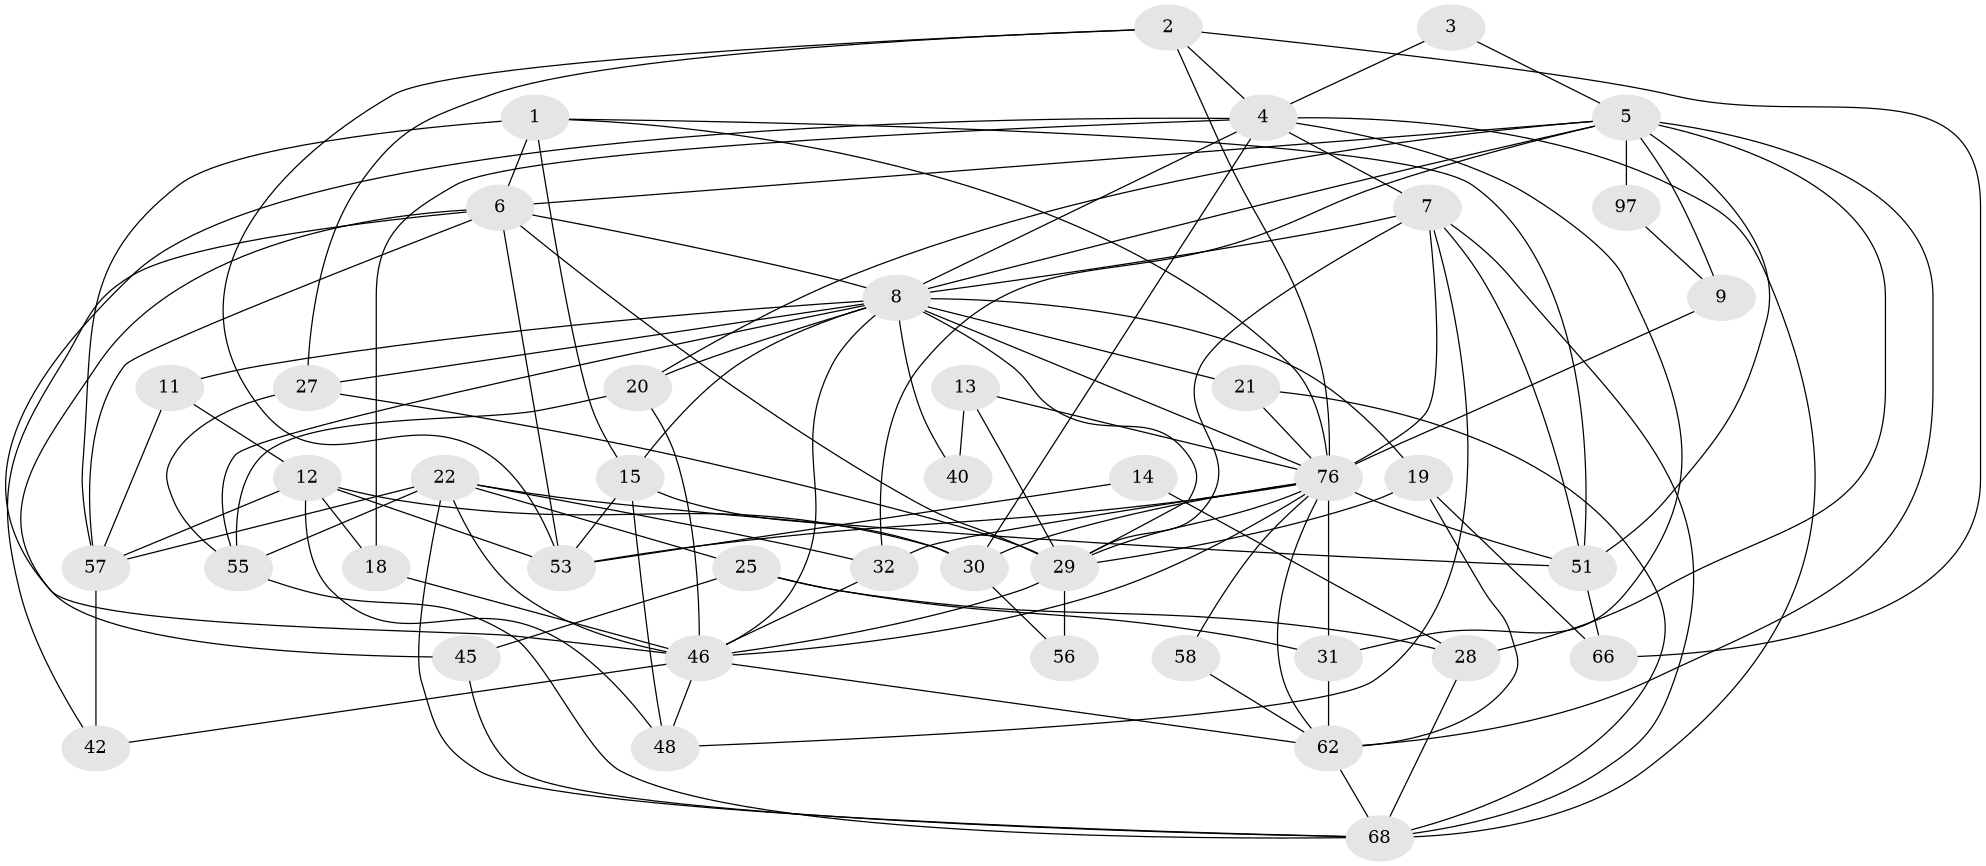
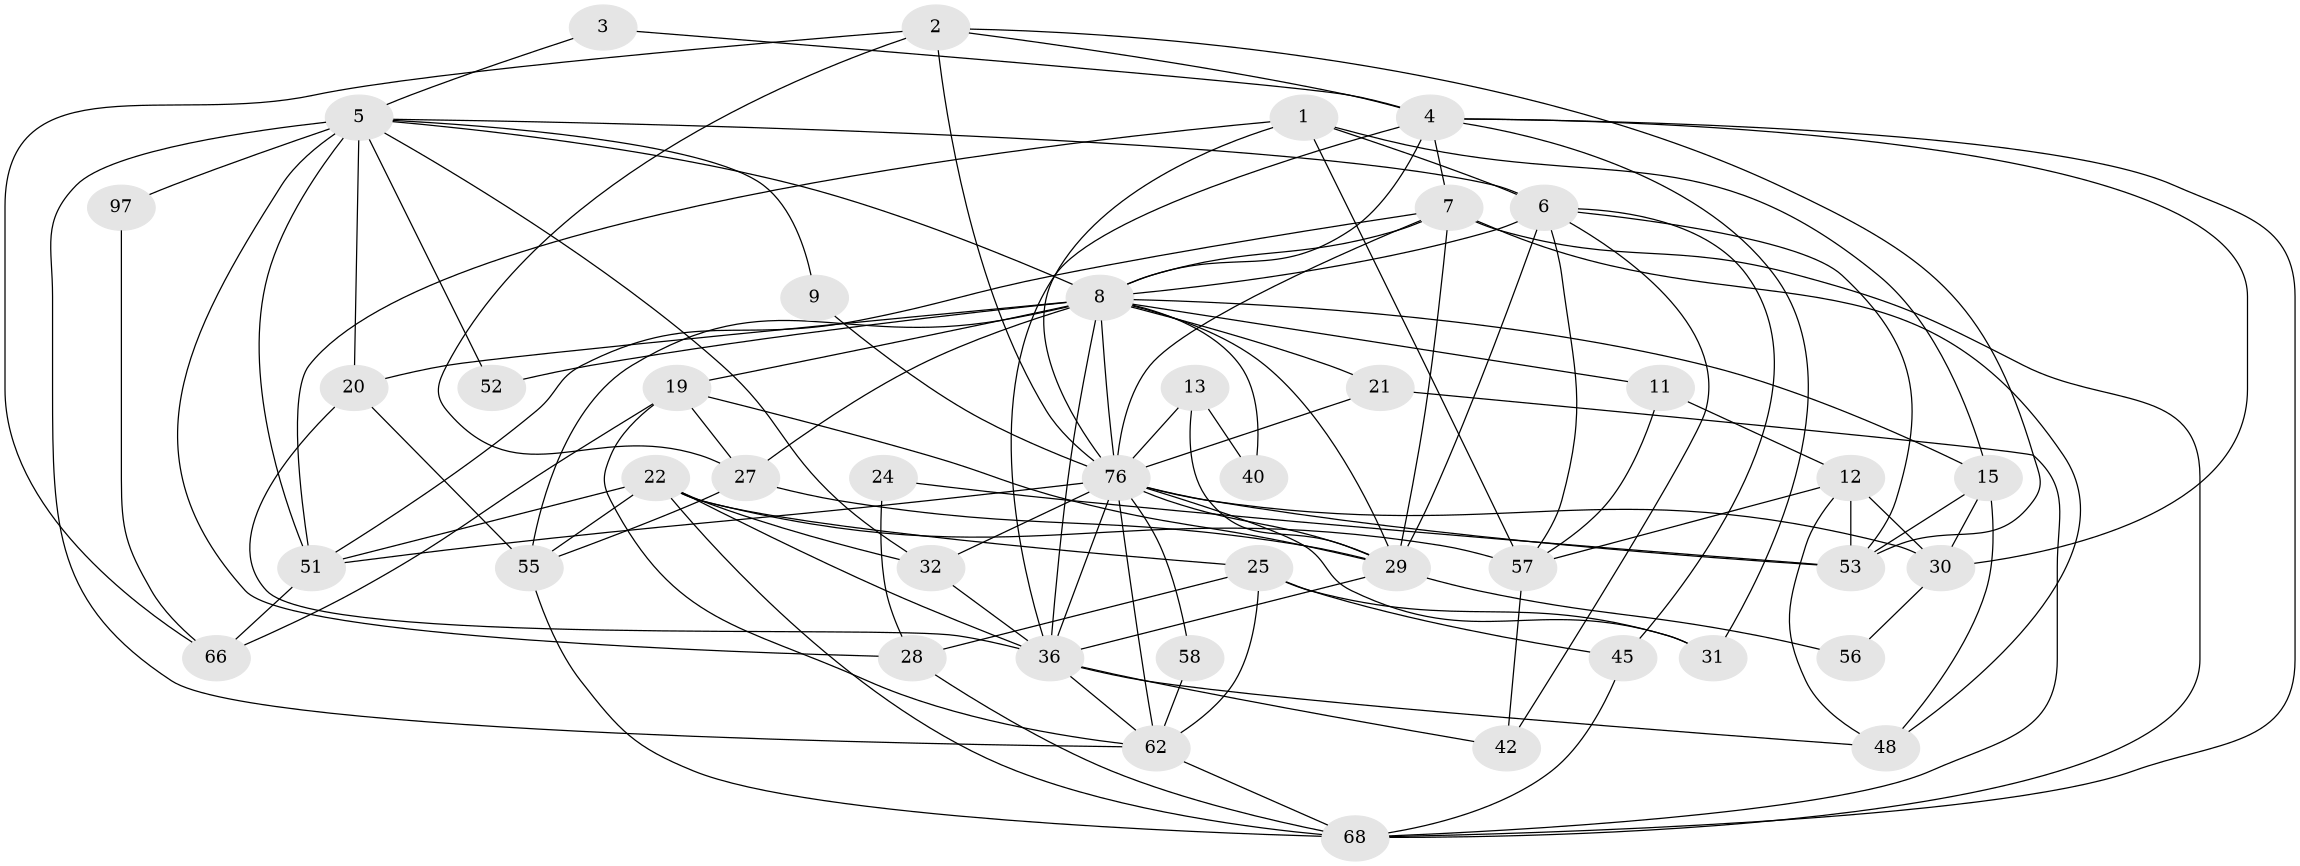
(1674, 253) -> (121, 447)
none -> (492, 388)
none -> (711, 433)
(1143, 478) -> (883, 478)
(376, 568) -> none
(699, 658) -> (1050, 658)
(1329, 703) -> (1239, 673)
